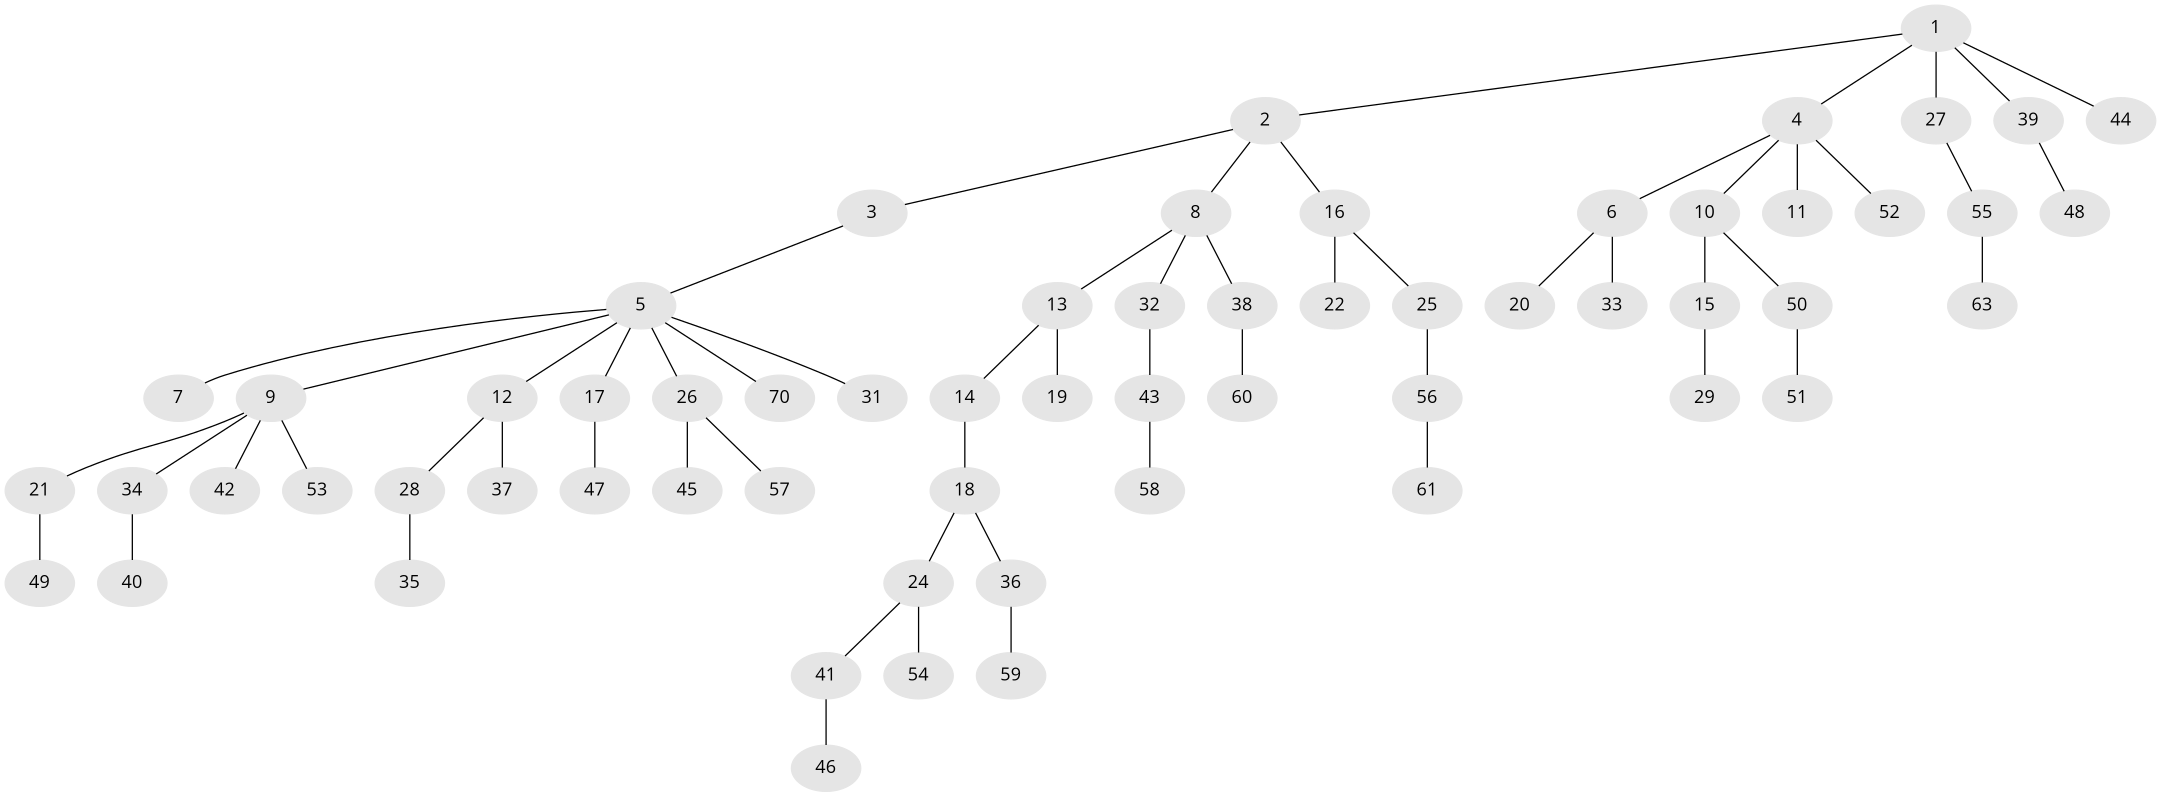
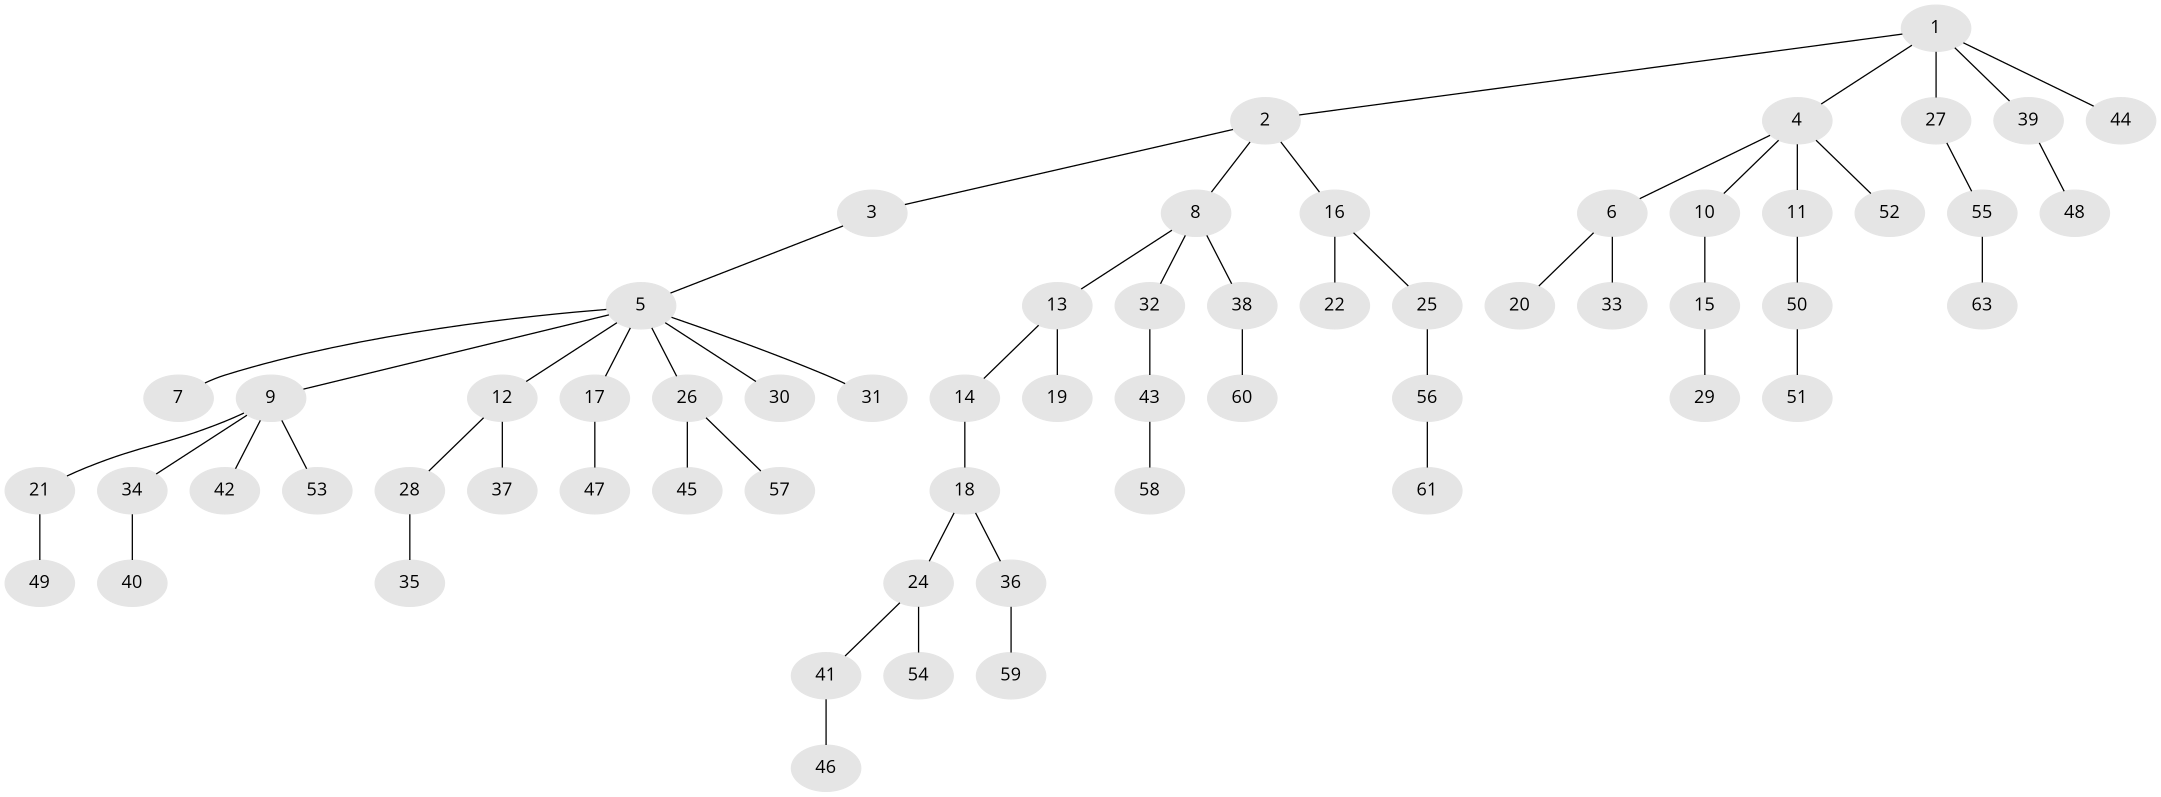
(1751, 259) -> (1797, 260)
(780, 398) -> (780, 398)
